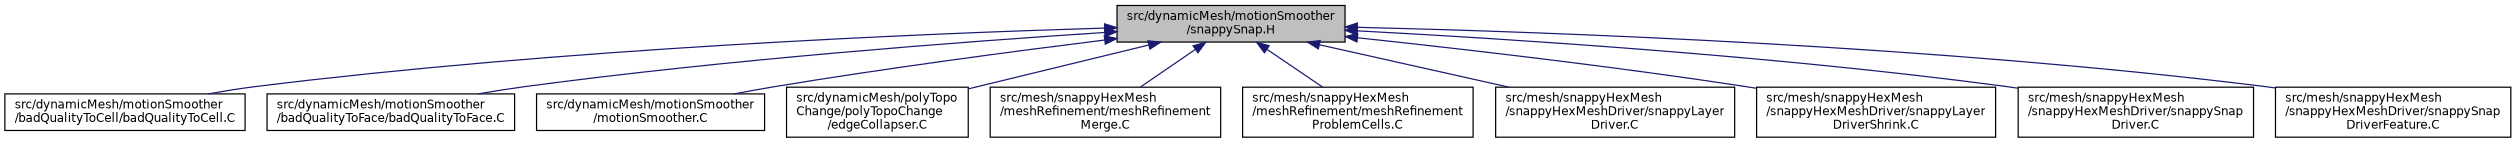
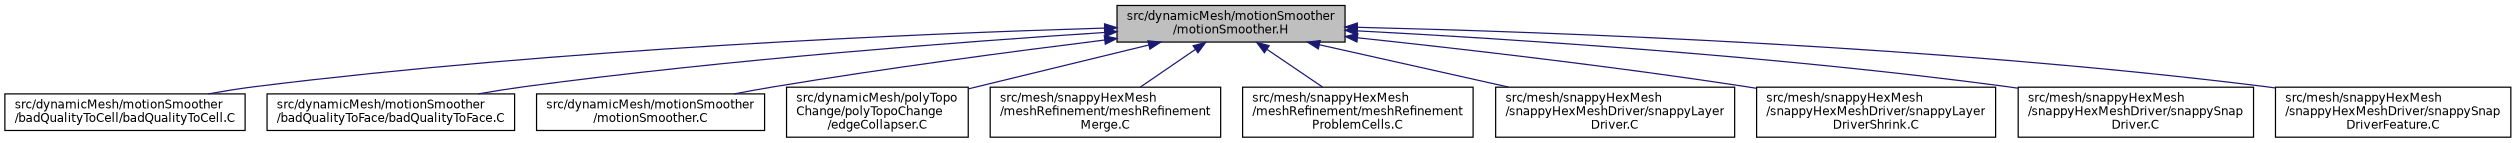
(1231, 24) -> (1231, 24)
